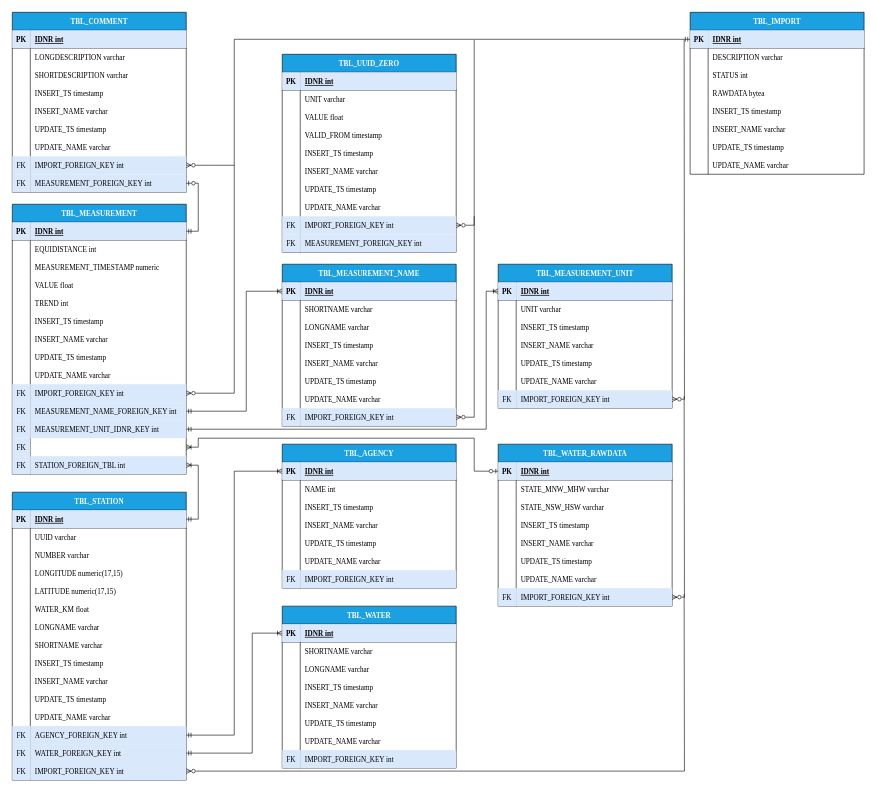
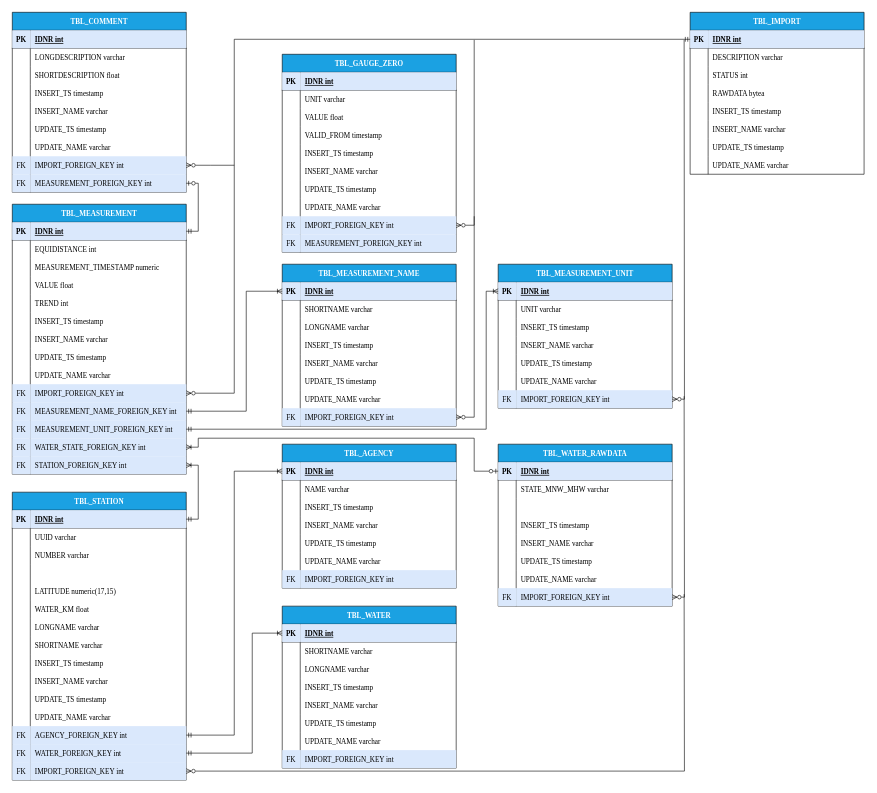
(369, 64) -> (369, 64)
(82, 76) -> (77, 76)
(91, 430) -> (97, 430)
none -> (108, 447)
(79, 466) -> (79, 466)
(319, 490) -> (328, 490)
(594, 507) -> none
(108, 573) -> none
